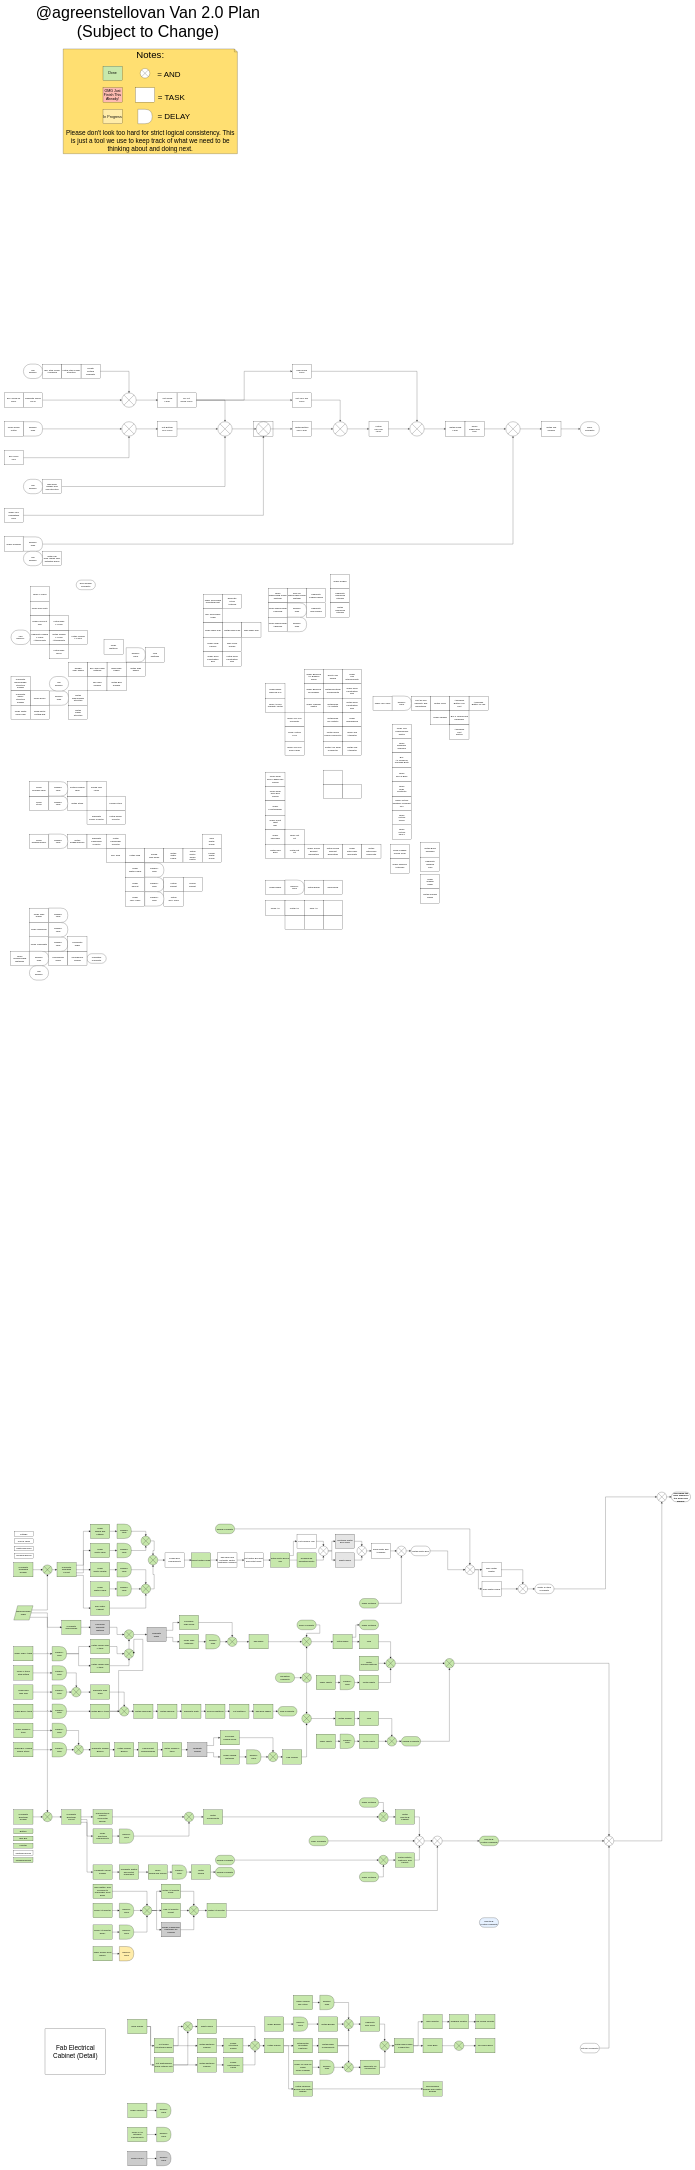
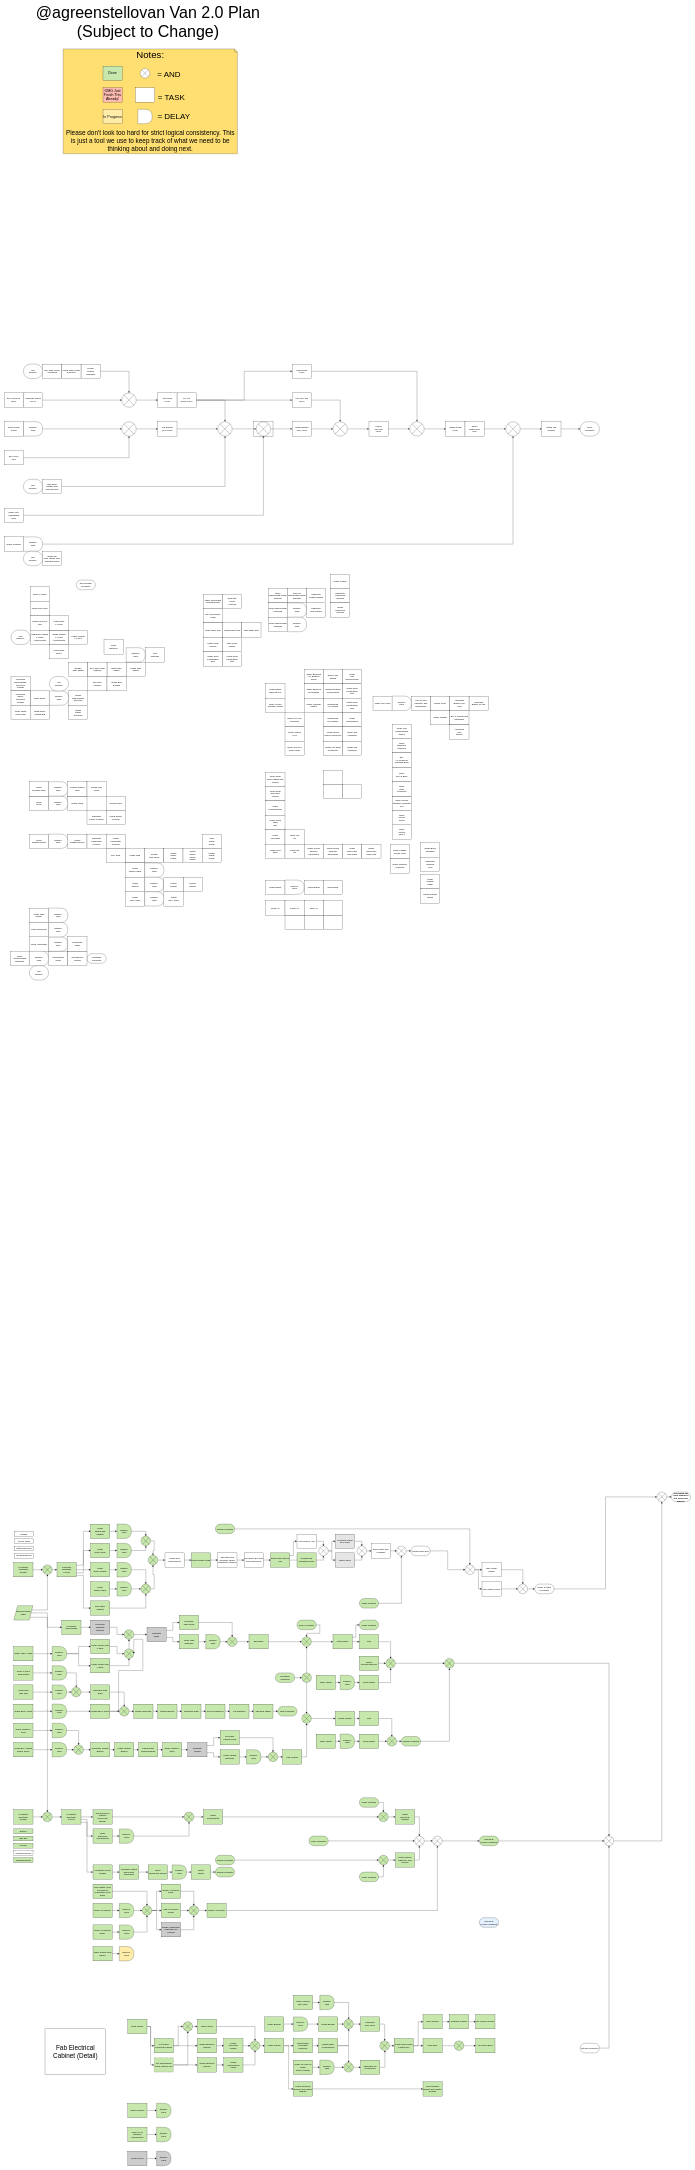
(164, 2065) -> (164, 2065)
